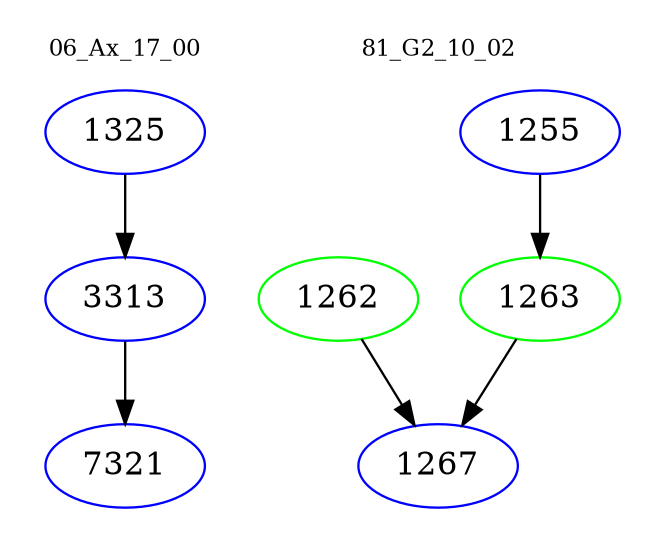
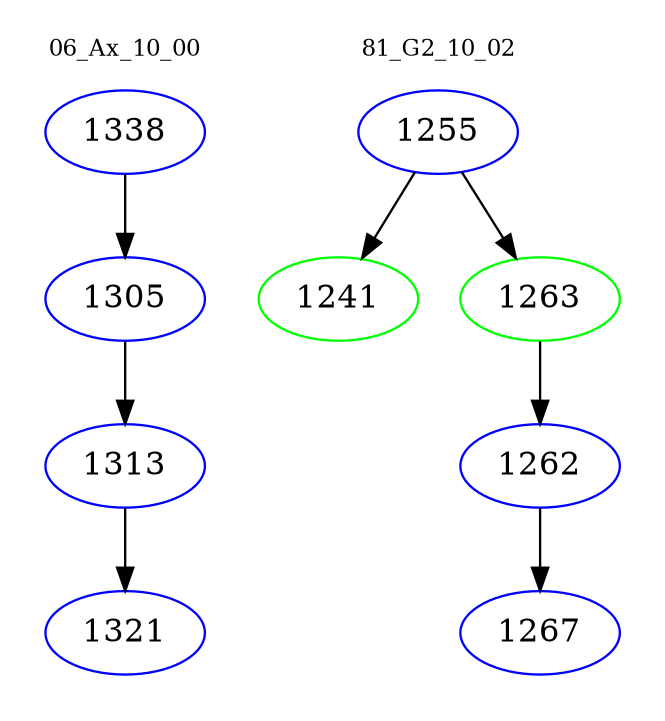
(125, 50) -> (125, 50)
(125, 132) -> (125, 299)
none -> (125, 132)
(125, 299) -> (125, 466)
none -> (338, 299)
(338, 299) -> (540, 466)
(496, 372) -> (540, 371)
(125, 466) -> (125, 633)
